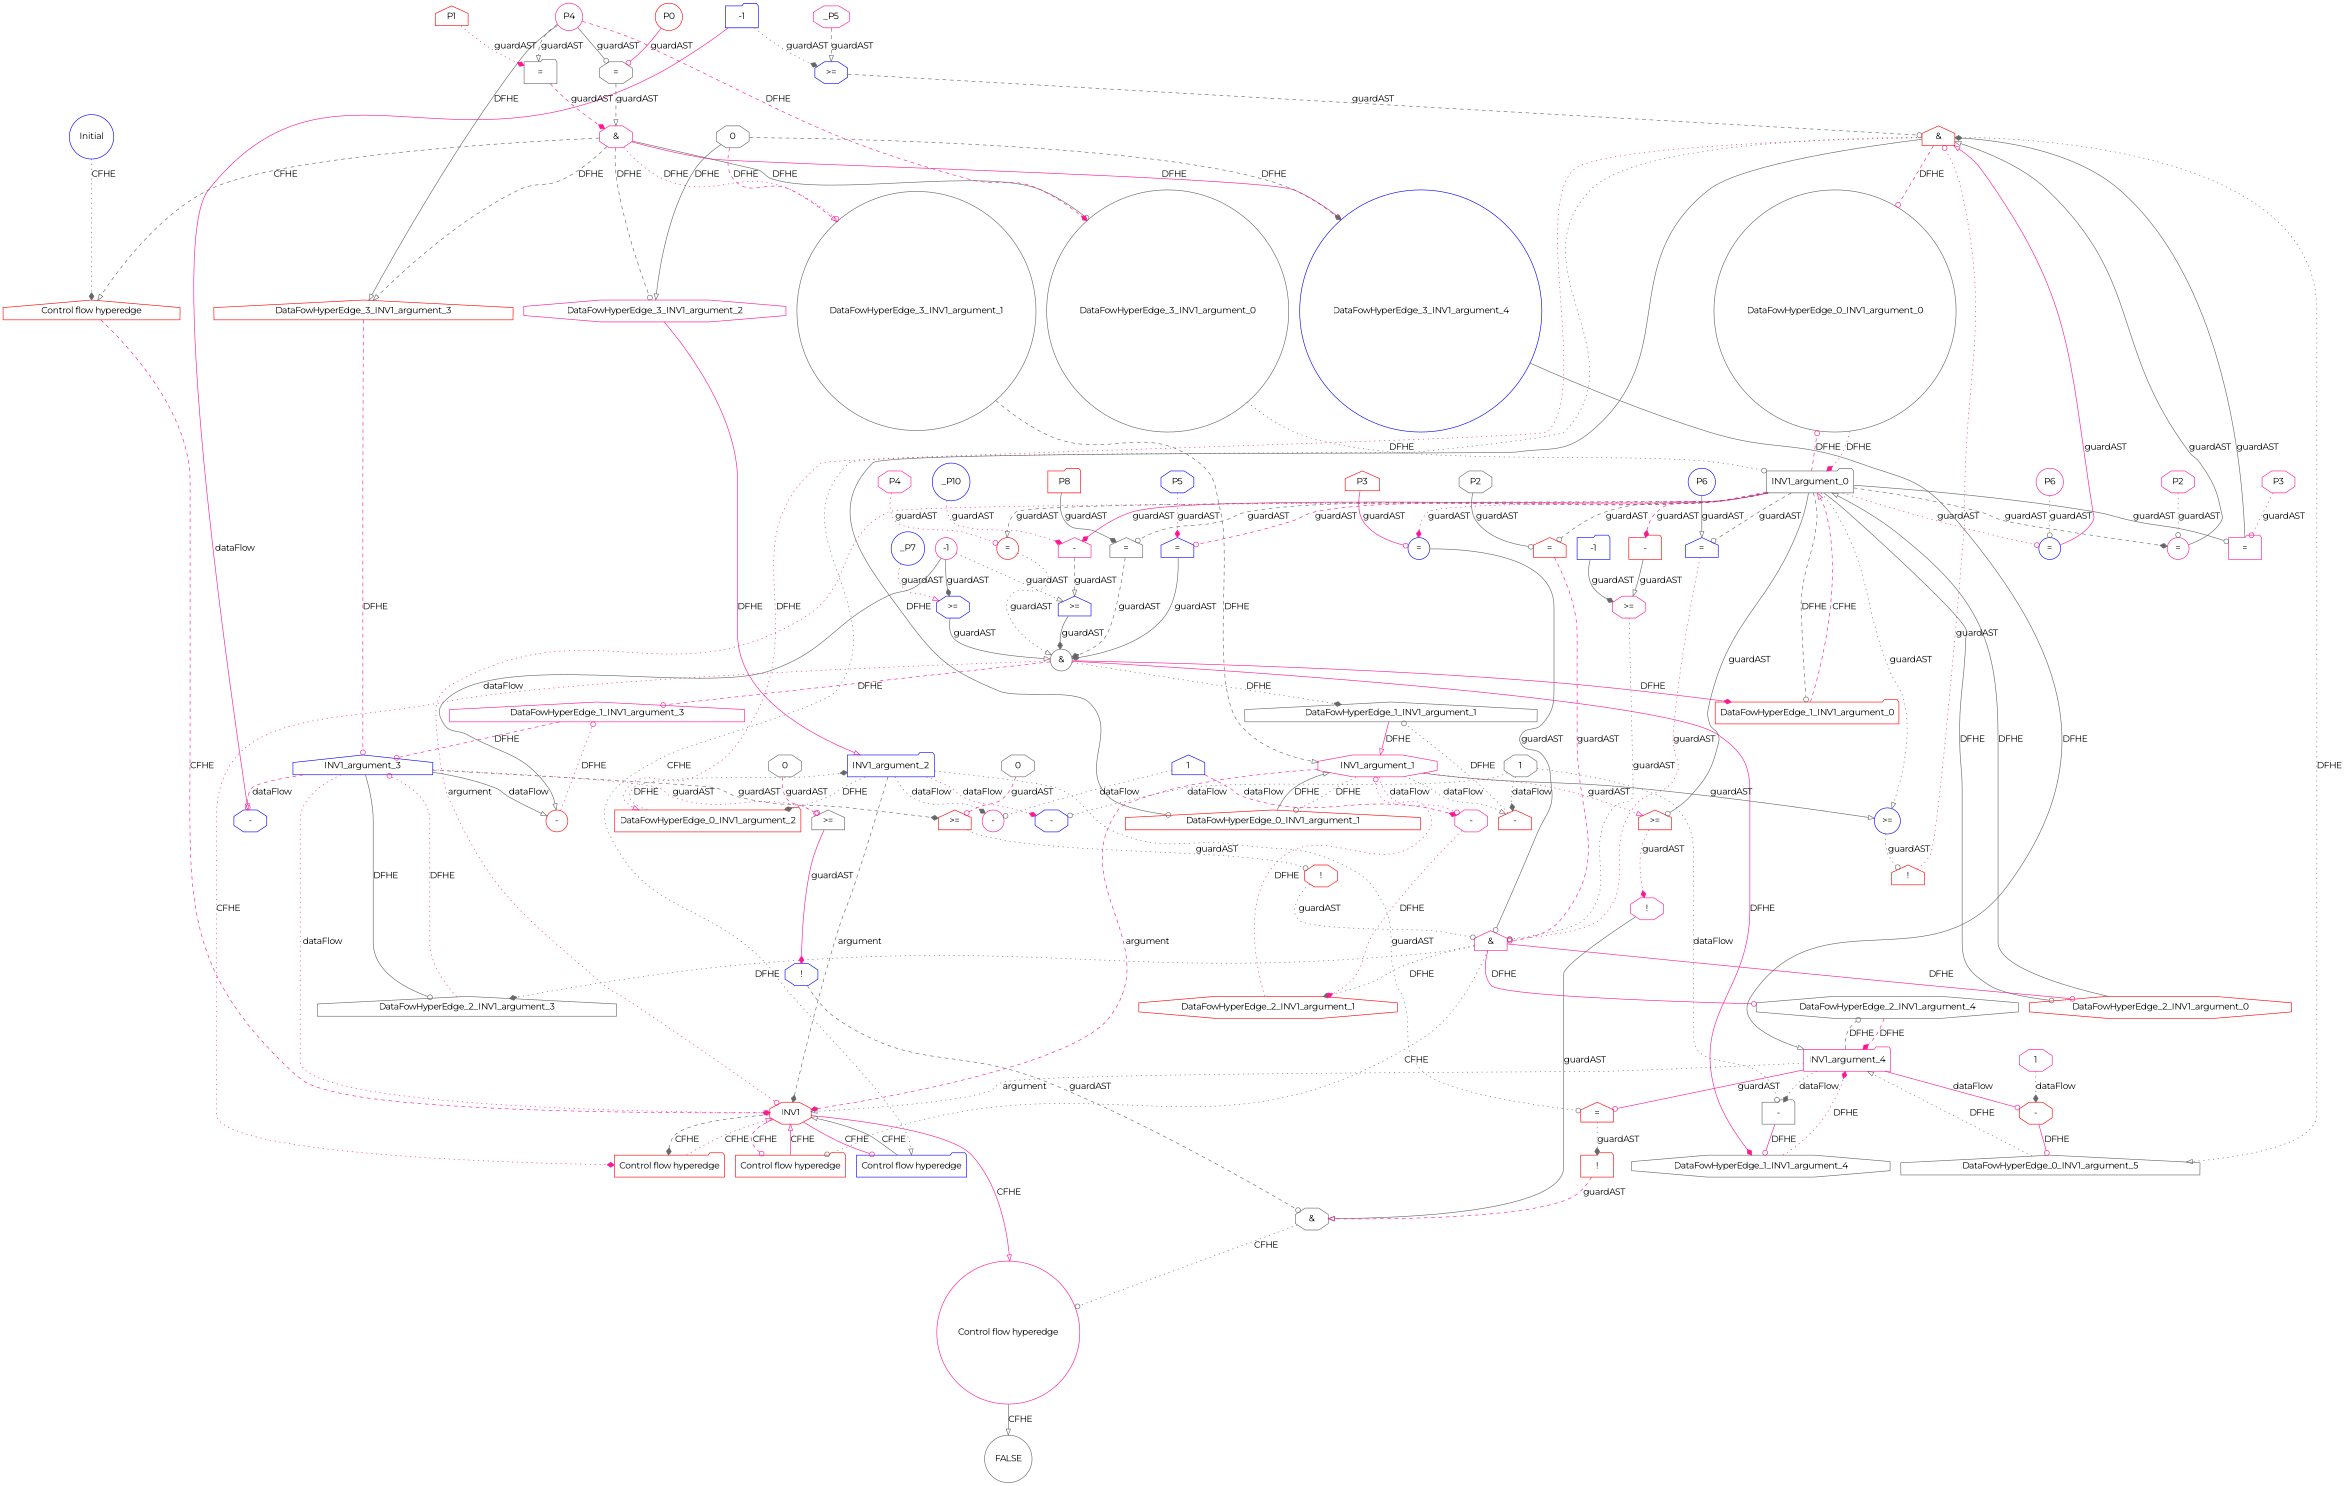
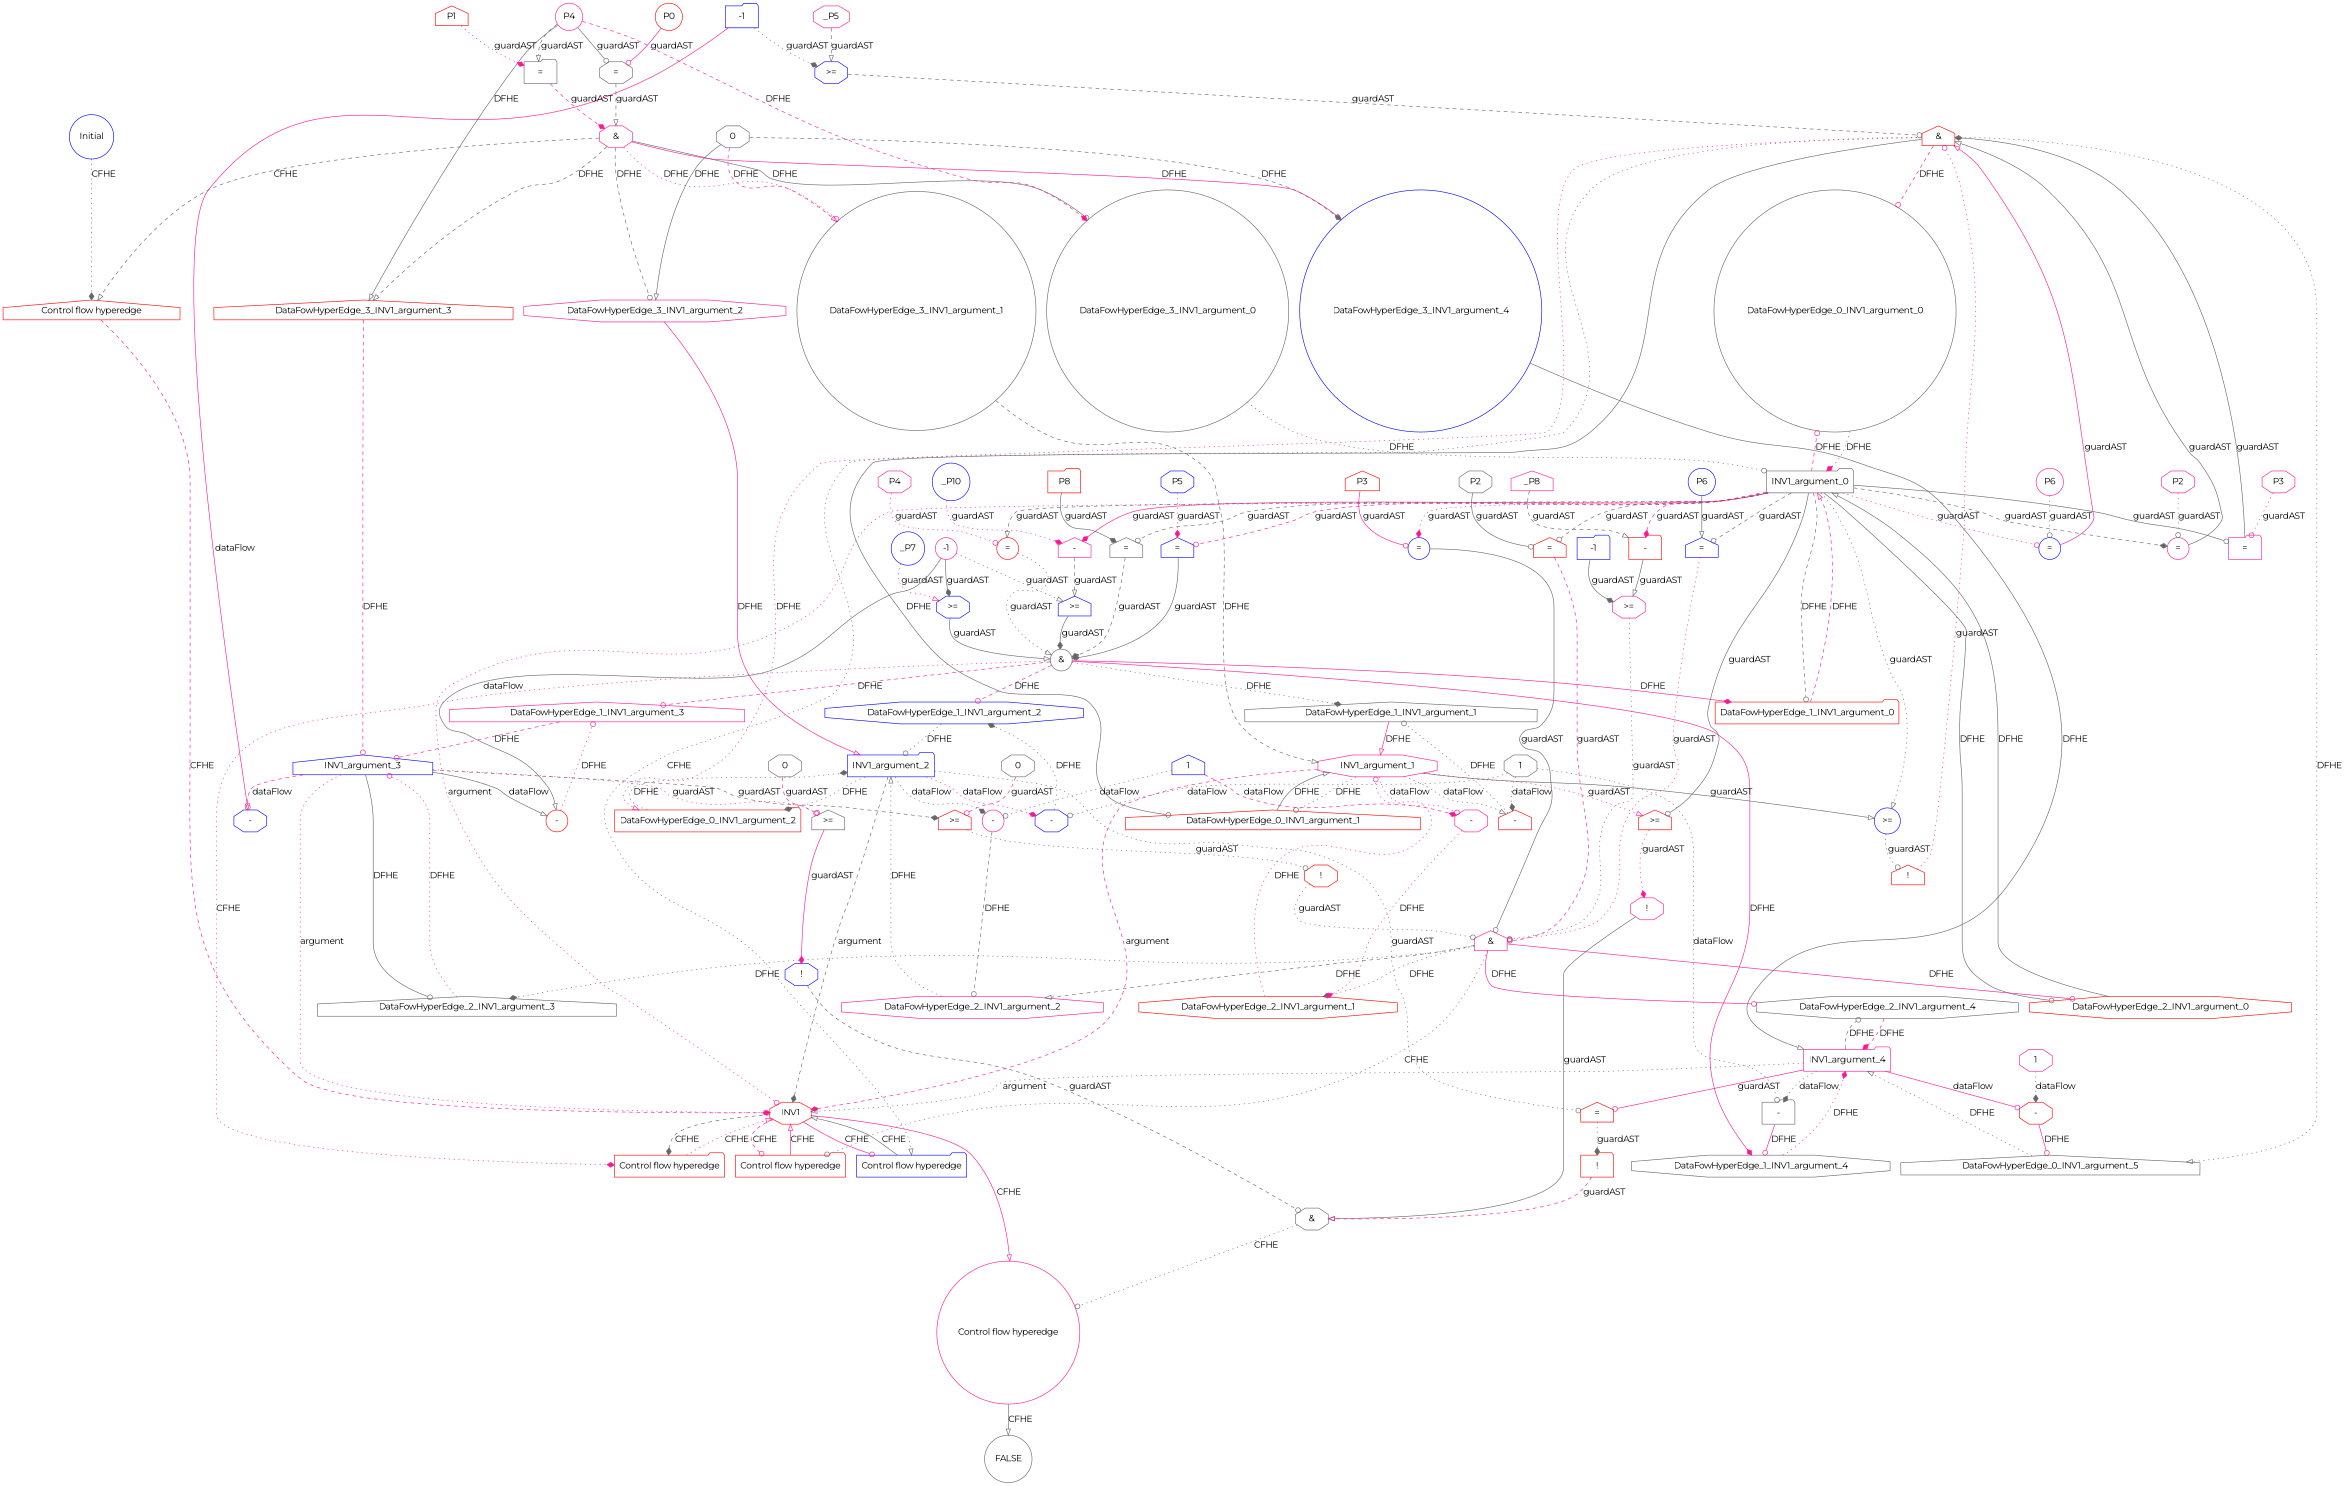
none -> (1532, 482)
(1844, 607) -> (1844, 607)
none -> (954, 713)
(322, 942) -> (322, 942)
none -> (972, 1007)
